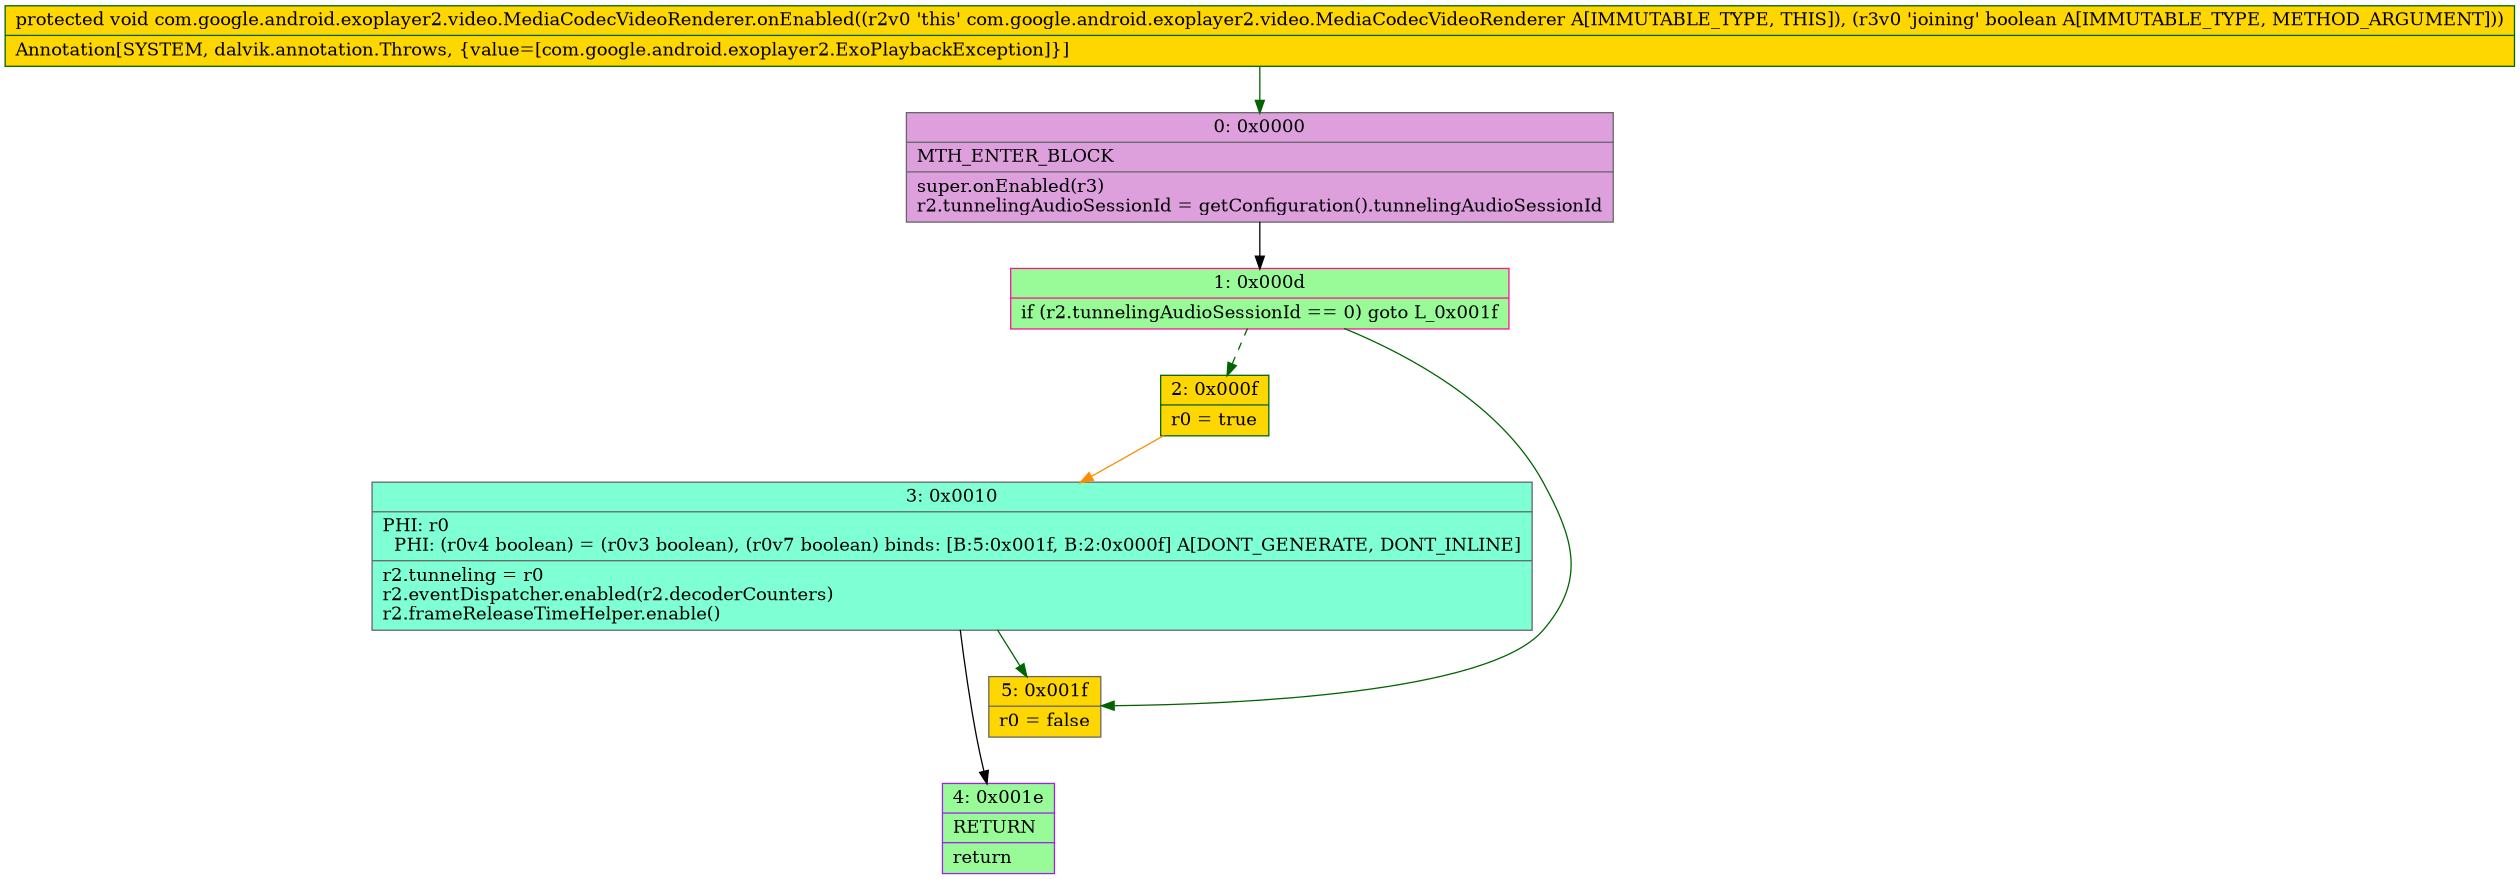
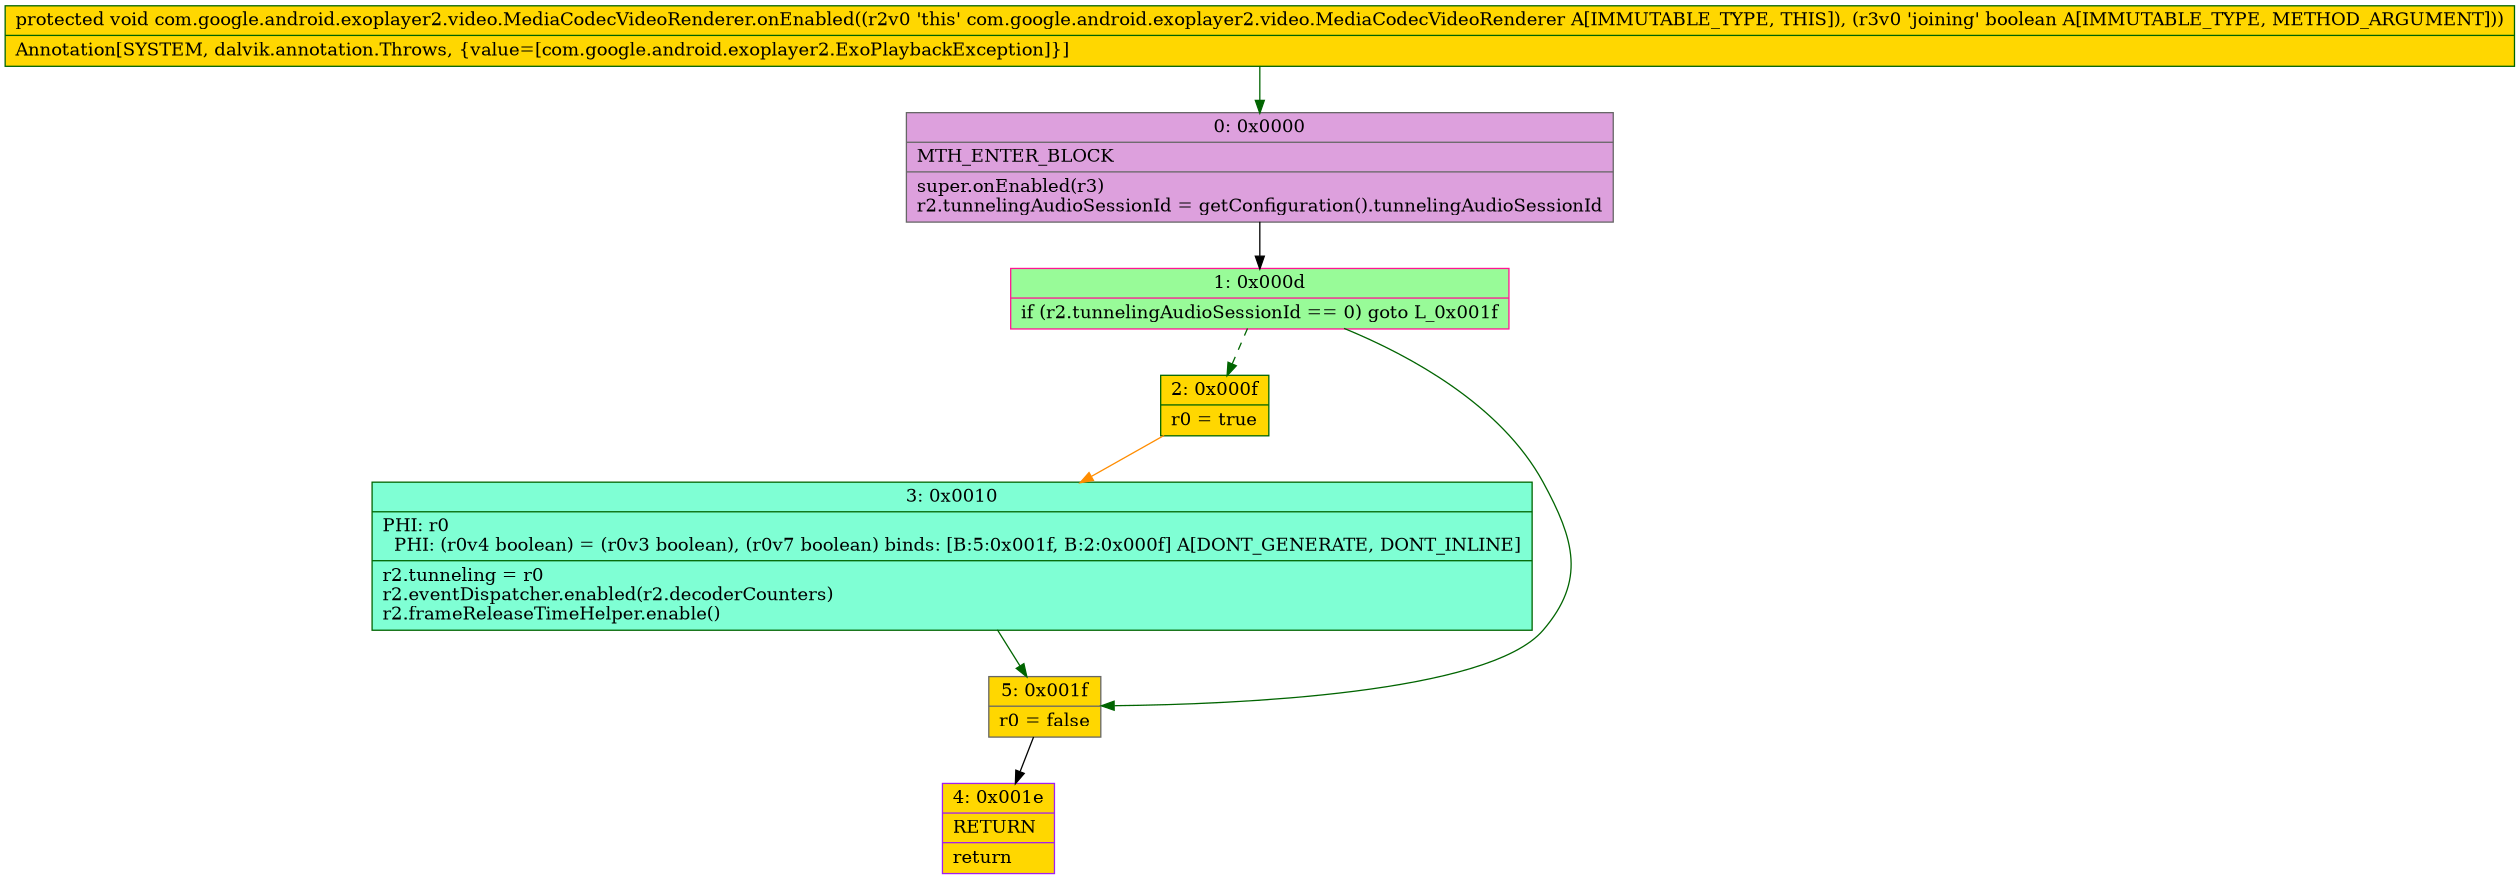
(952, 556) -> (952, 556)
(970, 701) -> (1027, 754)
(998, 829) -> (998, 829)
